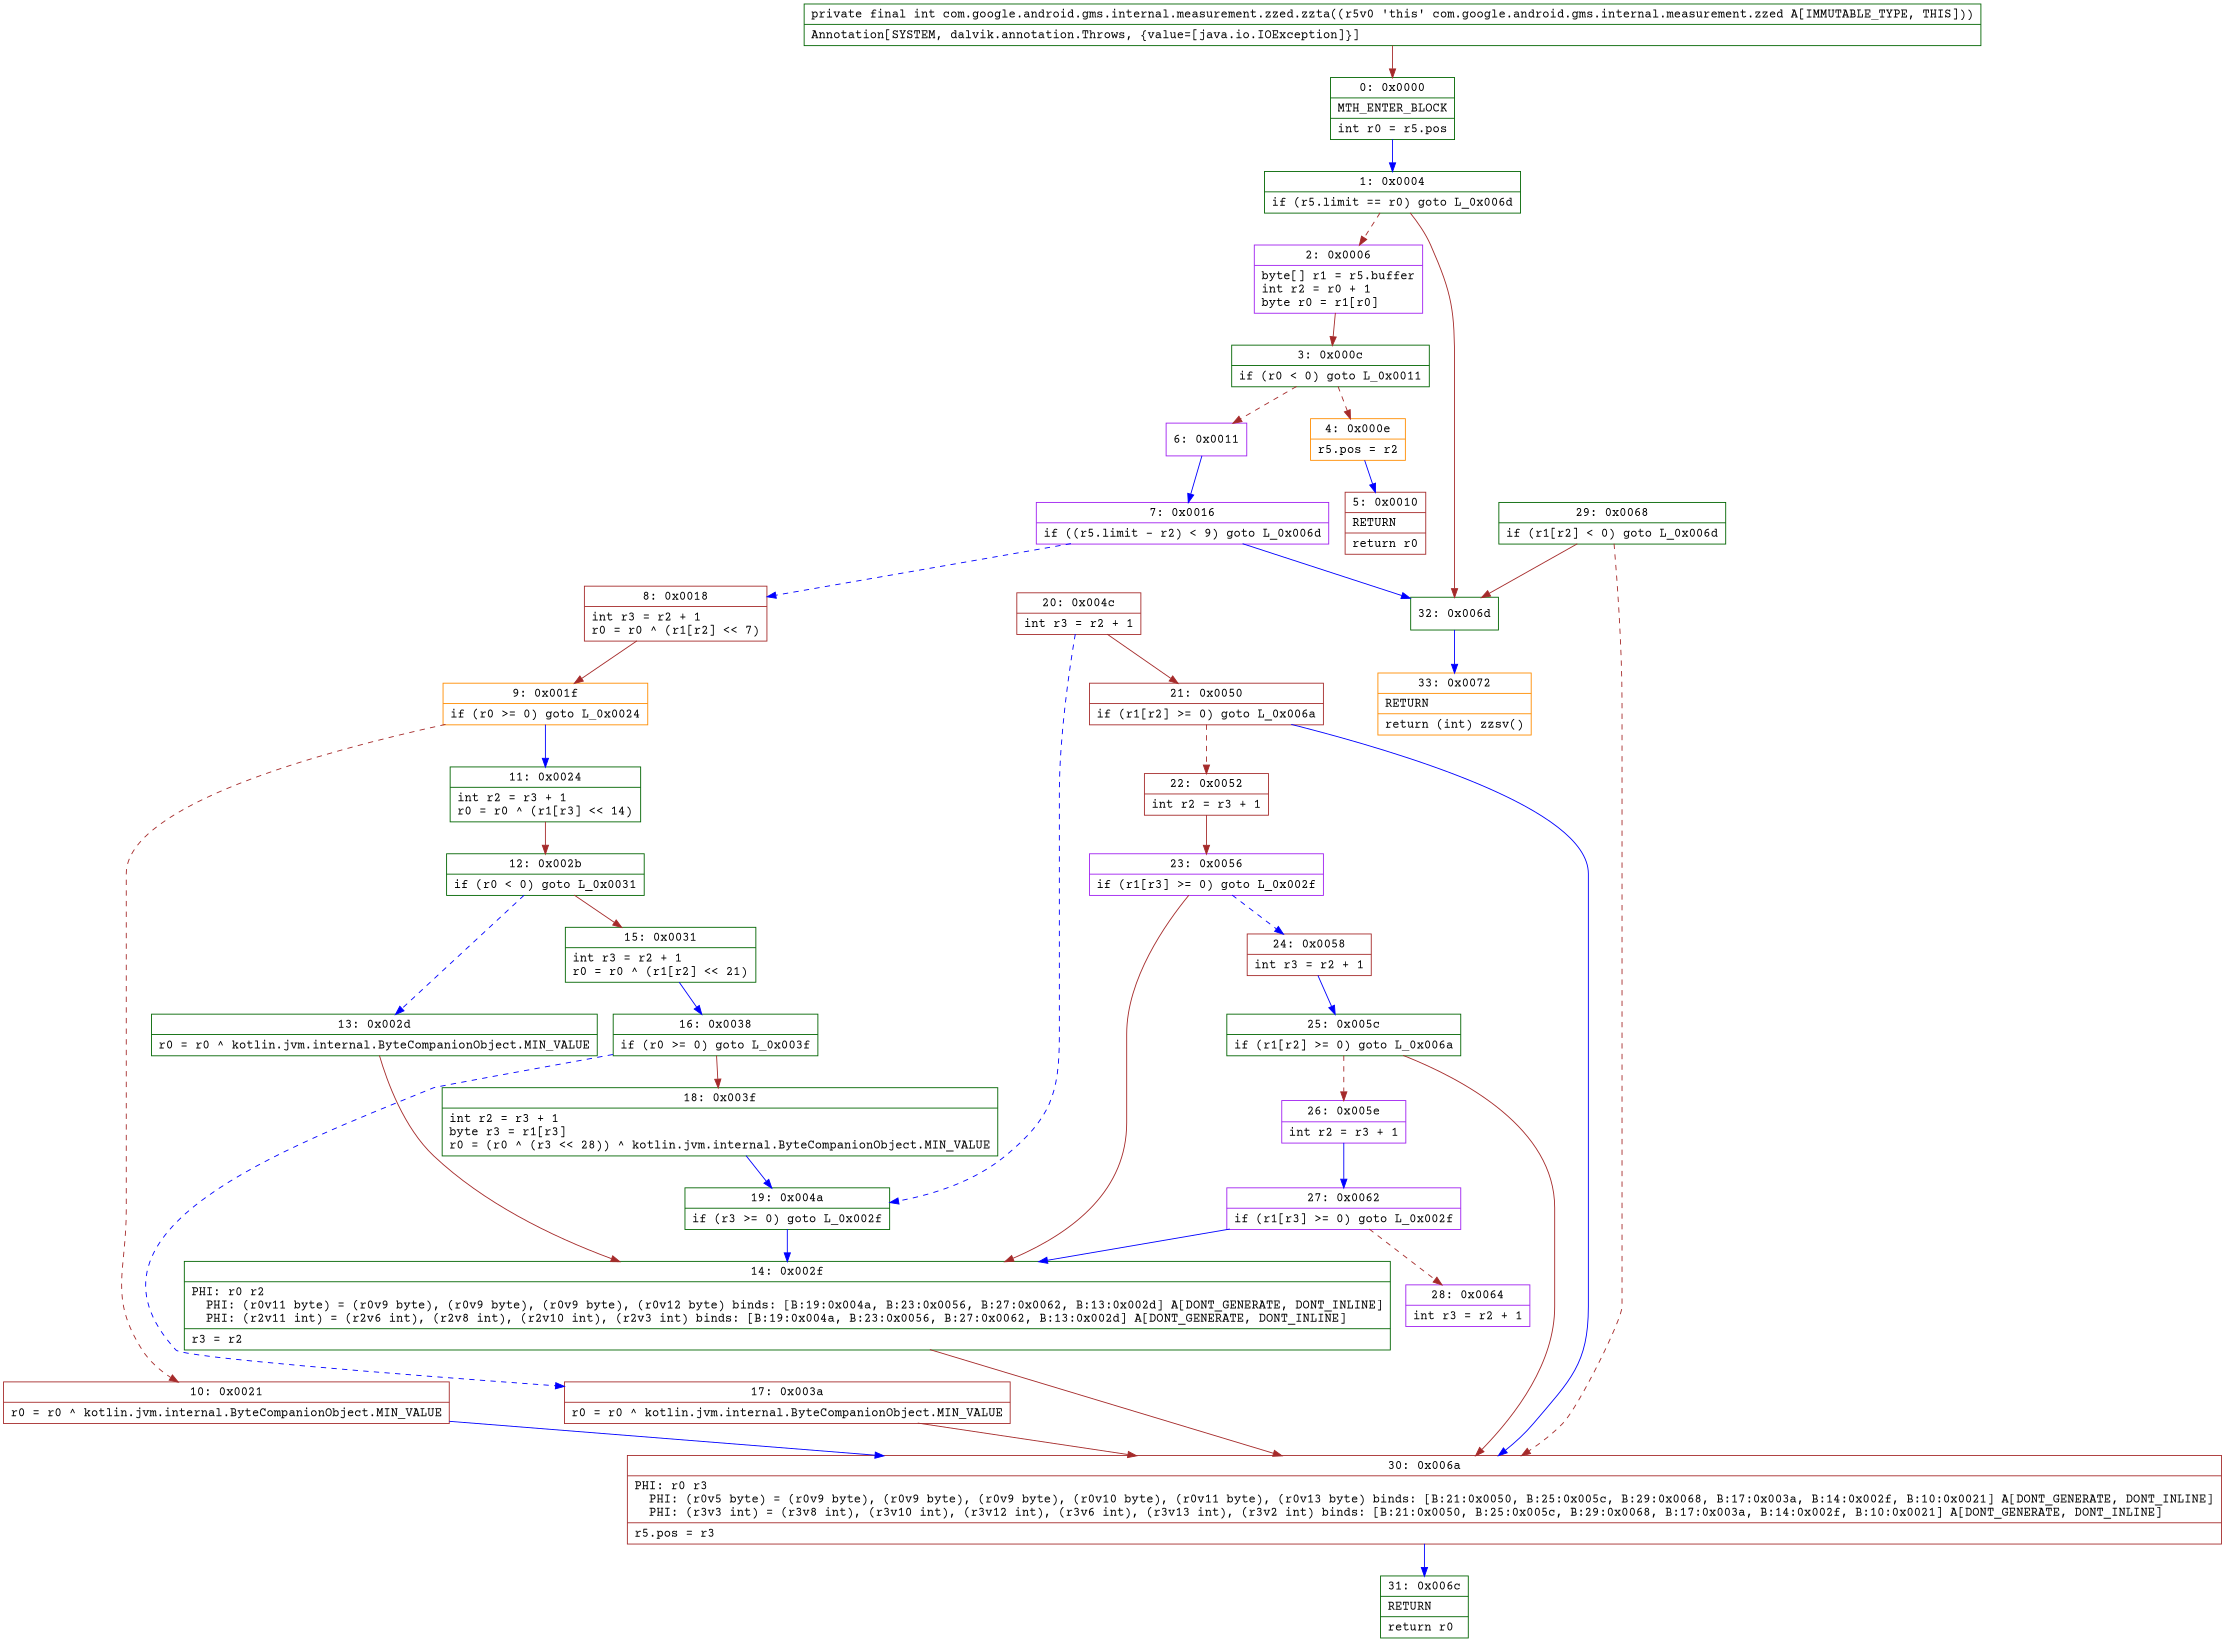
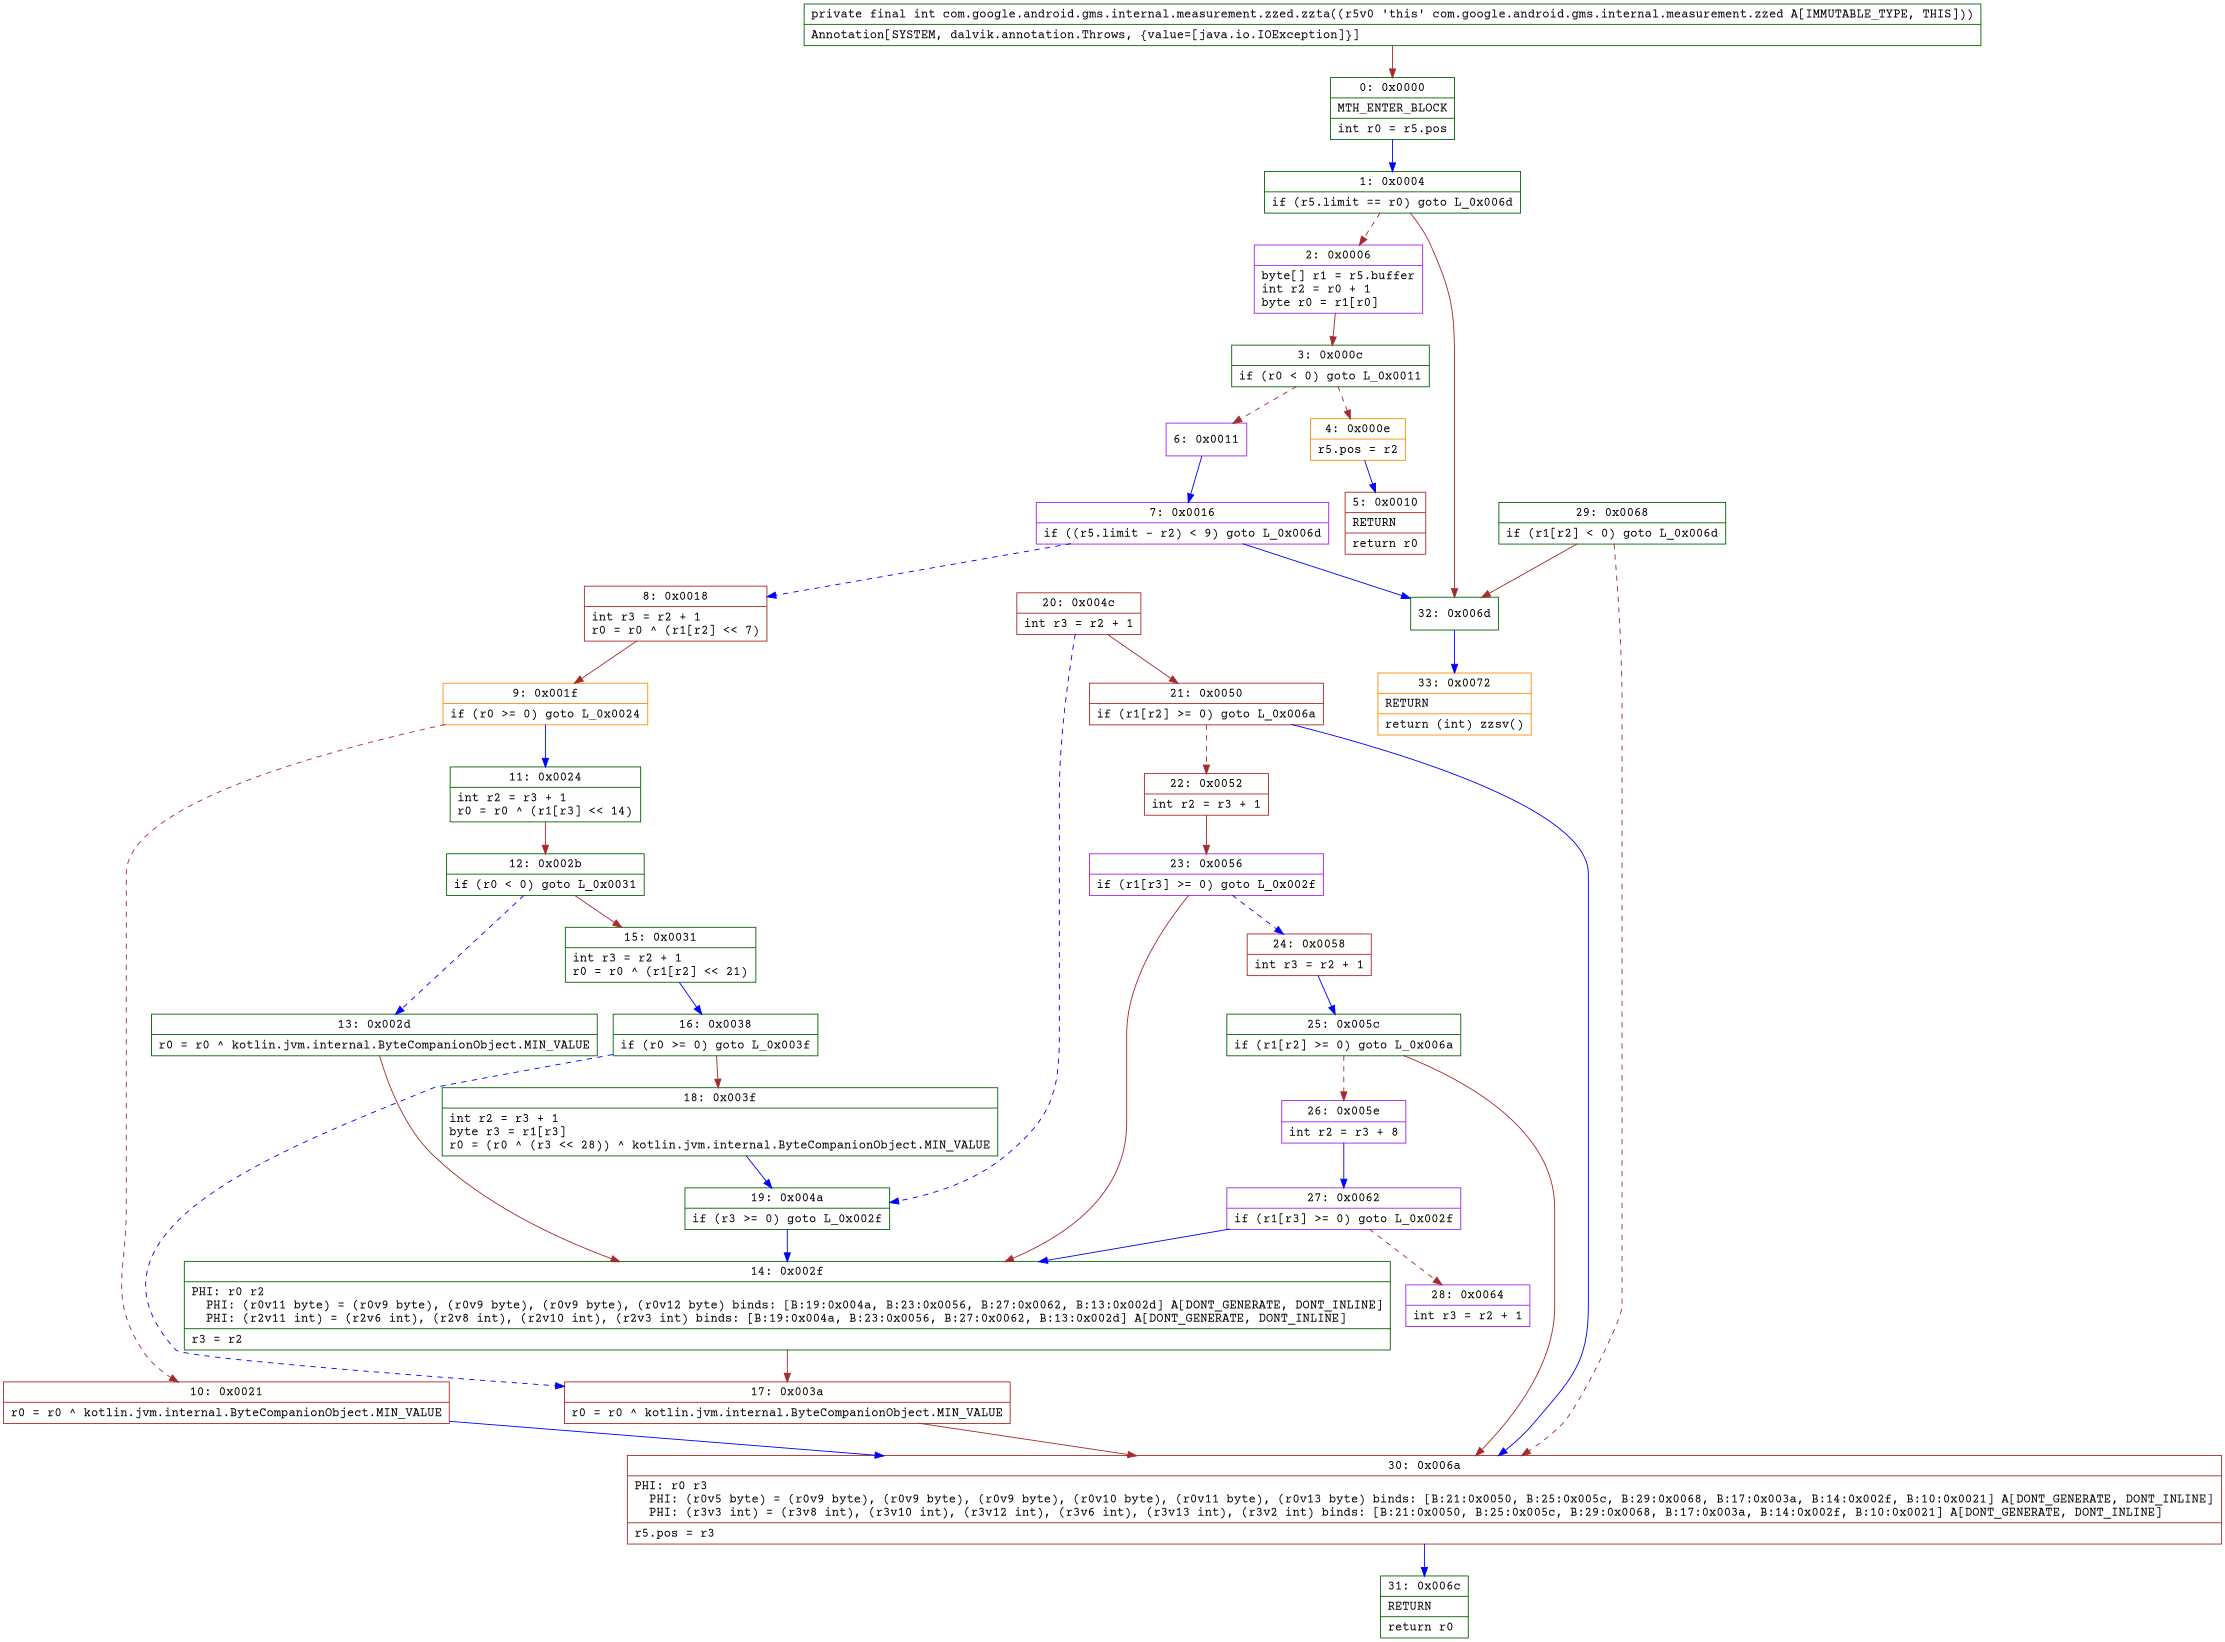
(1344, 1132) -> (1344, 1132)
(1102, 1401) -> (787, 1361)
